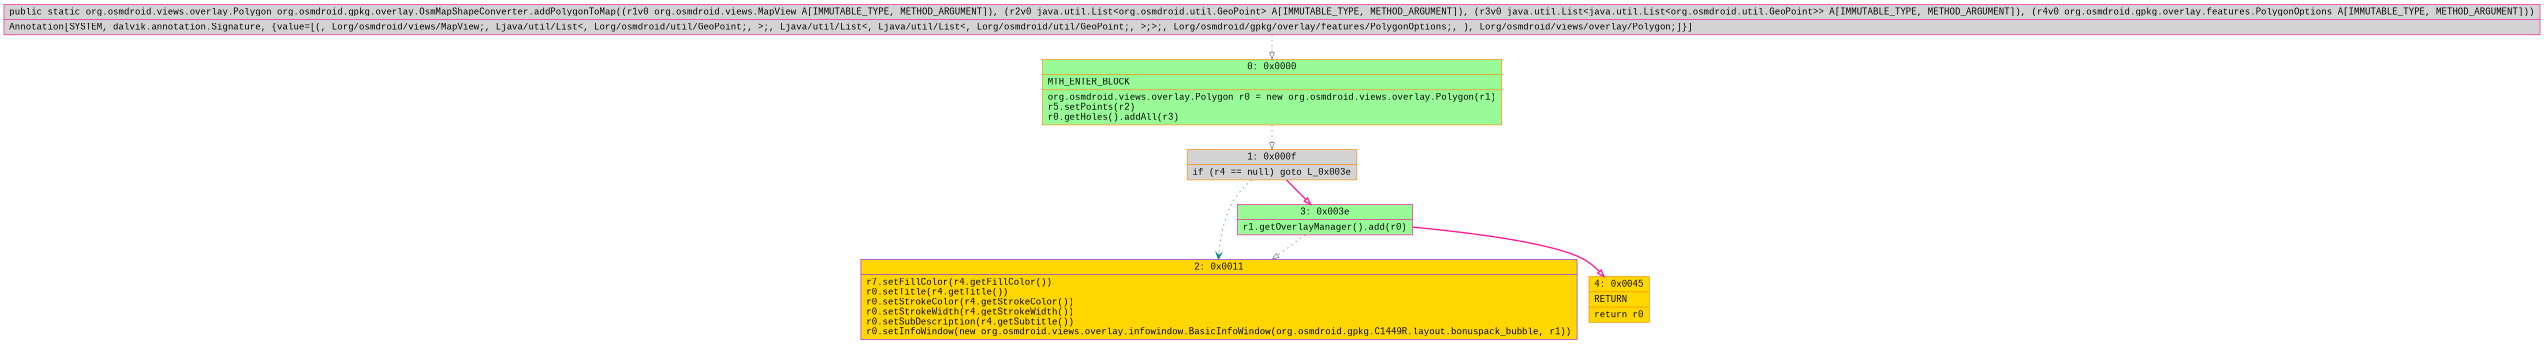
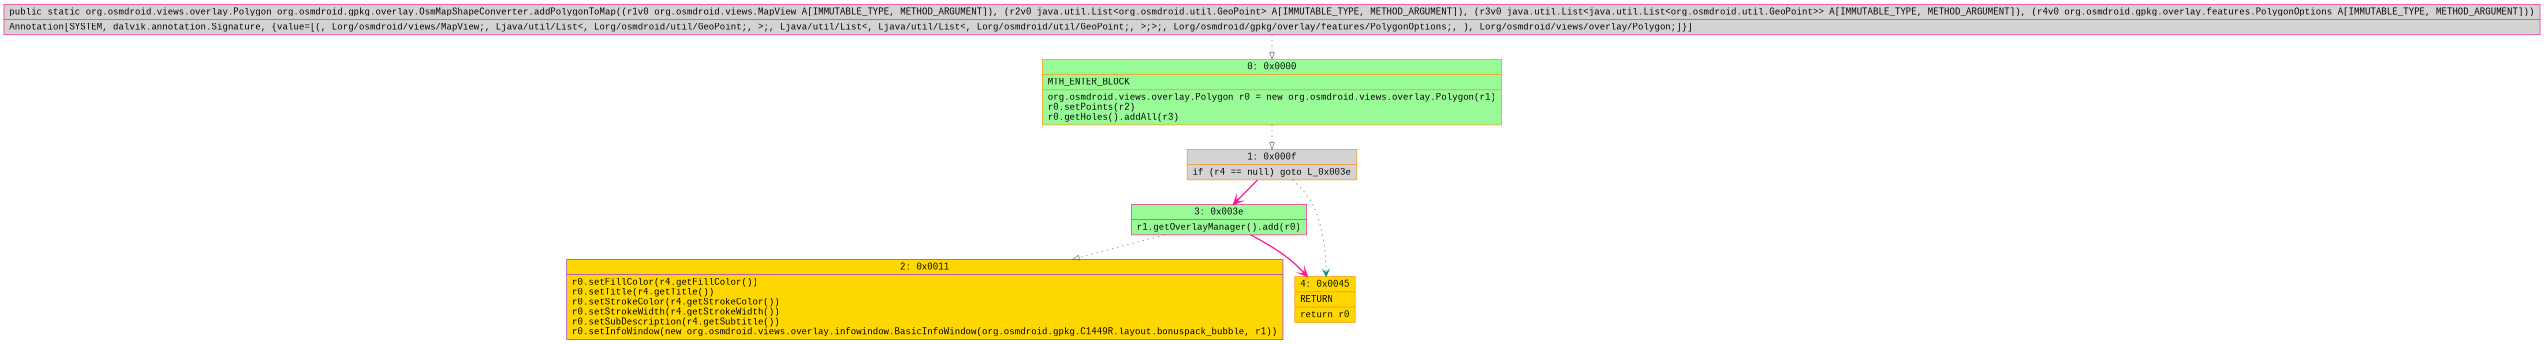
(1092, 107) -> (1092, 107)
(1296, 190) -> (1248, 190)
(1228, 213) -> (1319, 221)
(1509, 239) -> (1278, 251)
(959, 282) -> (665, 282)
